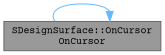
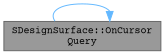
(82, 36) -> (82, 36)
